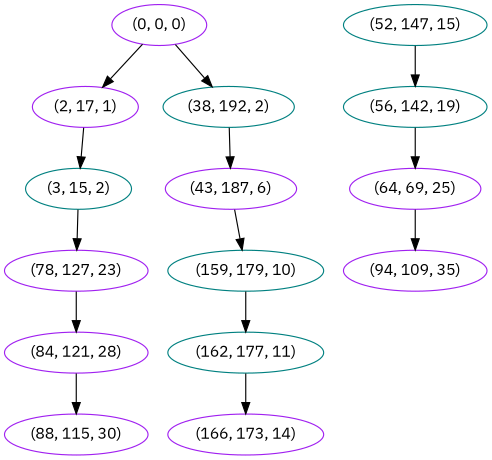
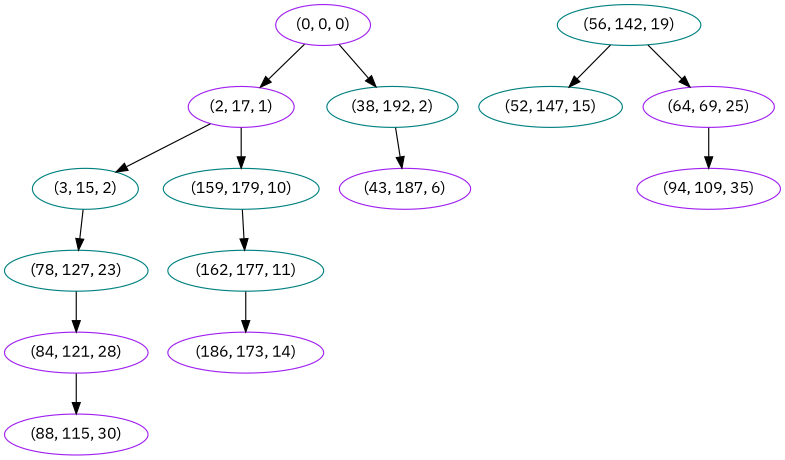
(415, 60) -> (594, 62)
(237, 224) -> (241, 142)
(76, 271) -> (76, 271)
(246, 435) -> (246, 353)
